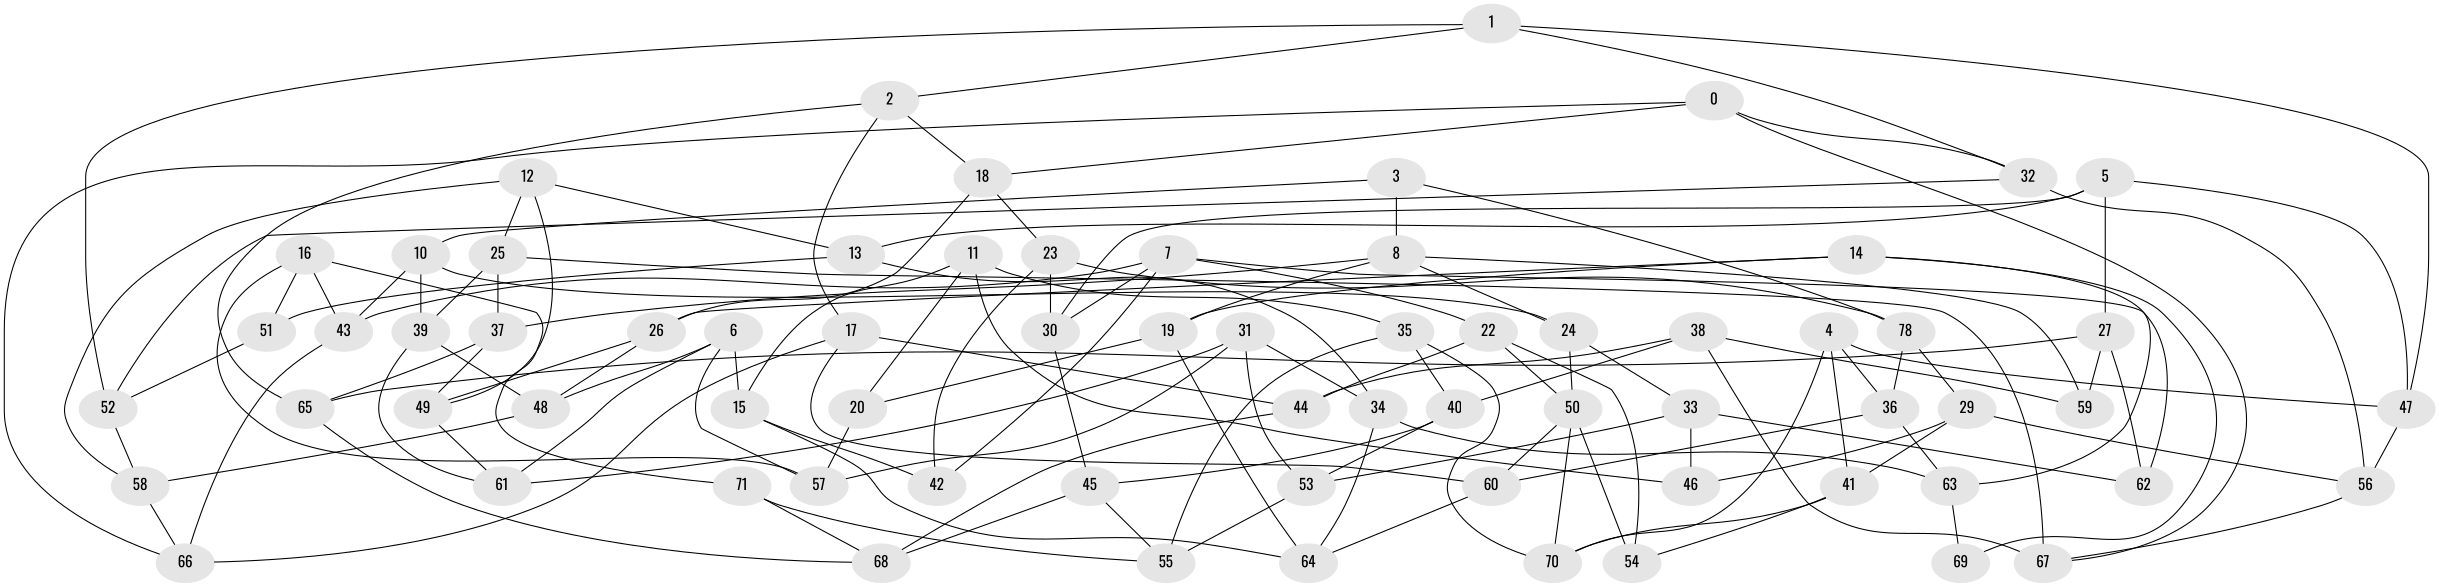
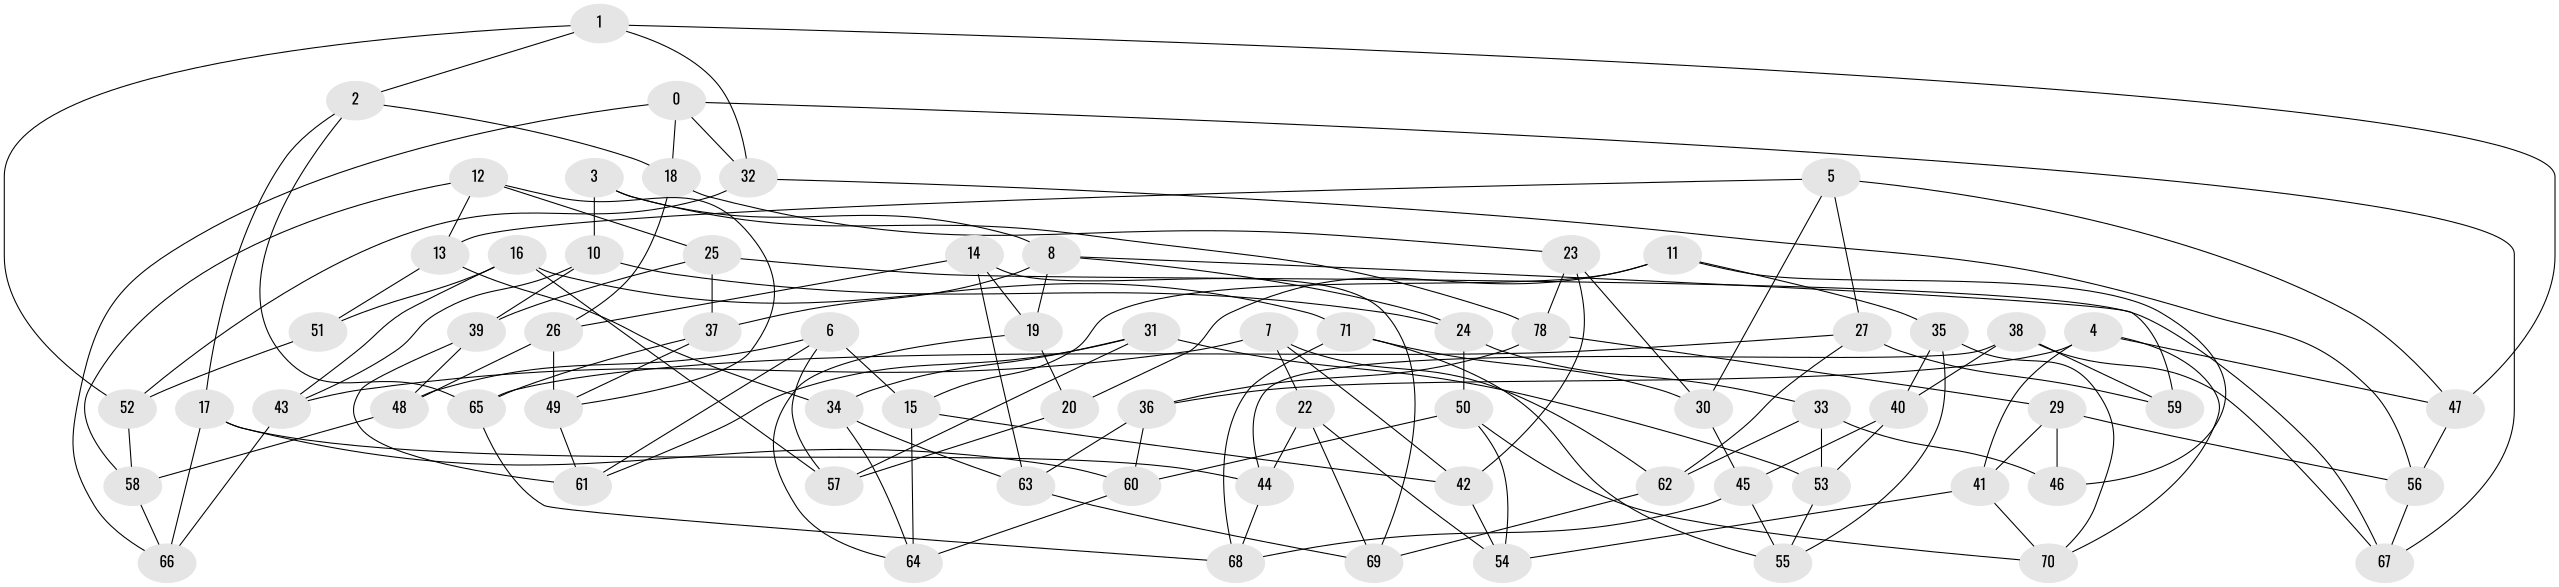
(1100, 300) -> (1527, 366)
(1532, 372) -> (1340, 486)
none -> (1483, 525)
none -> (1519, 525)
